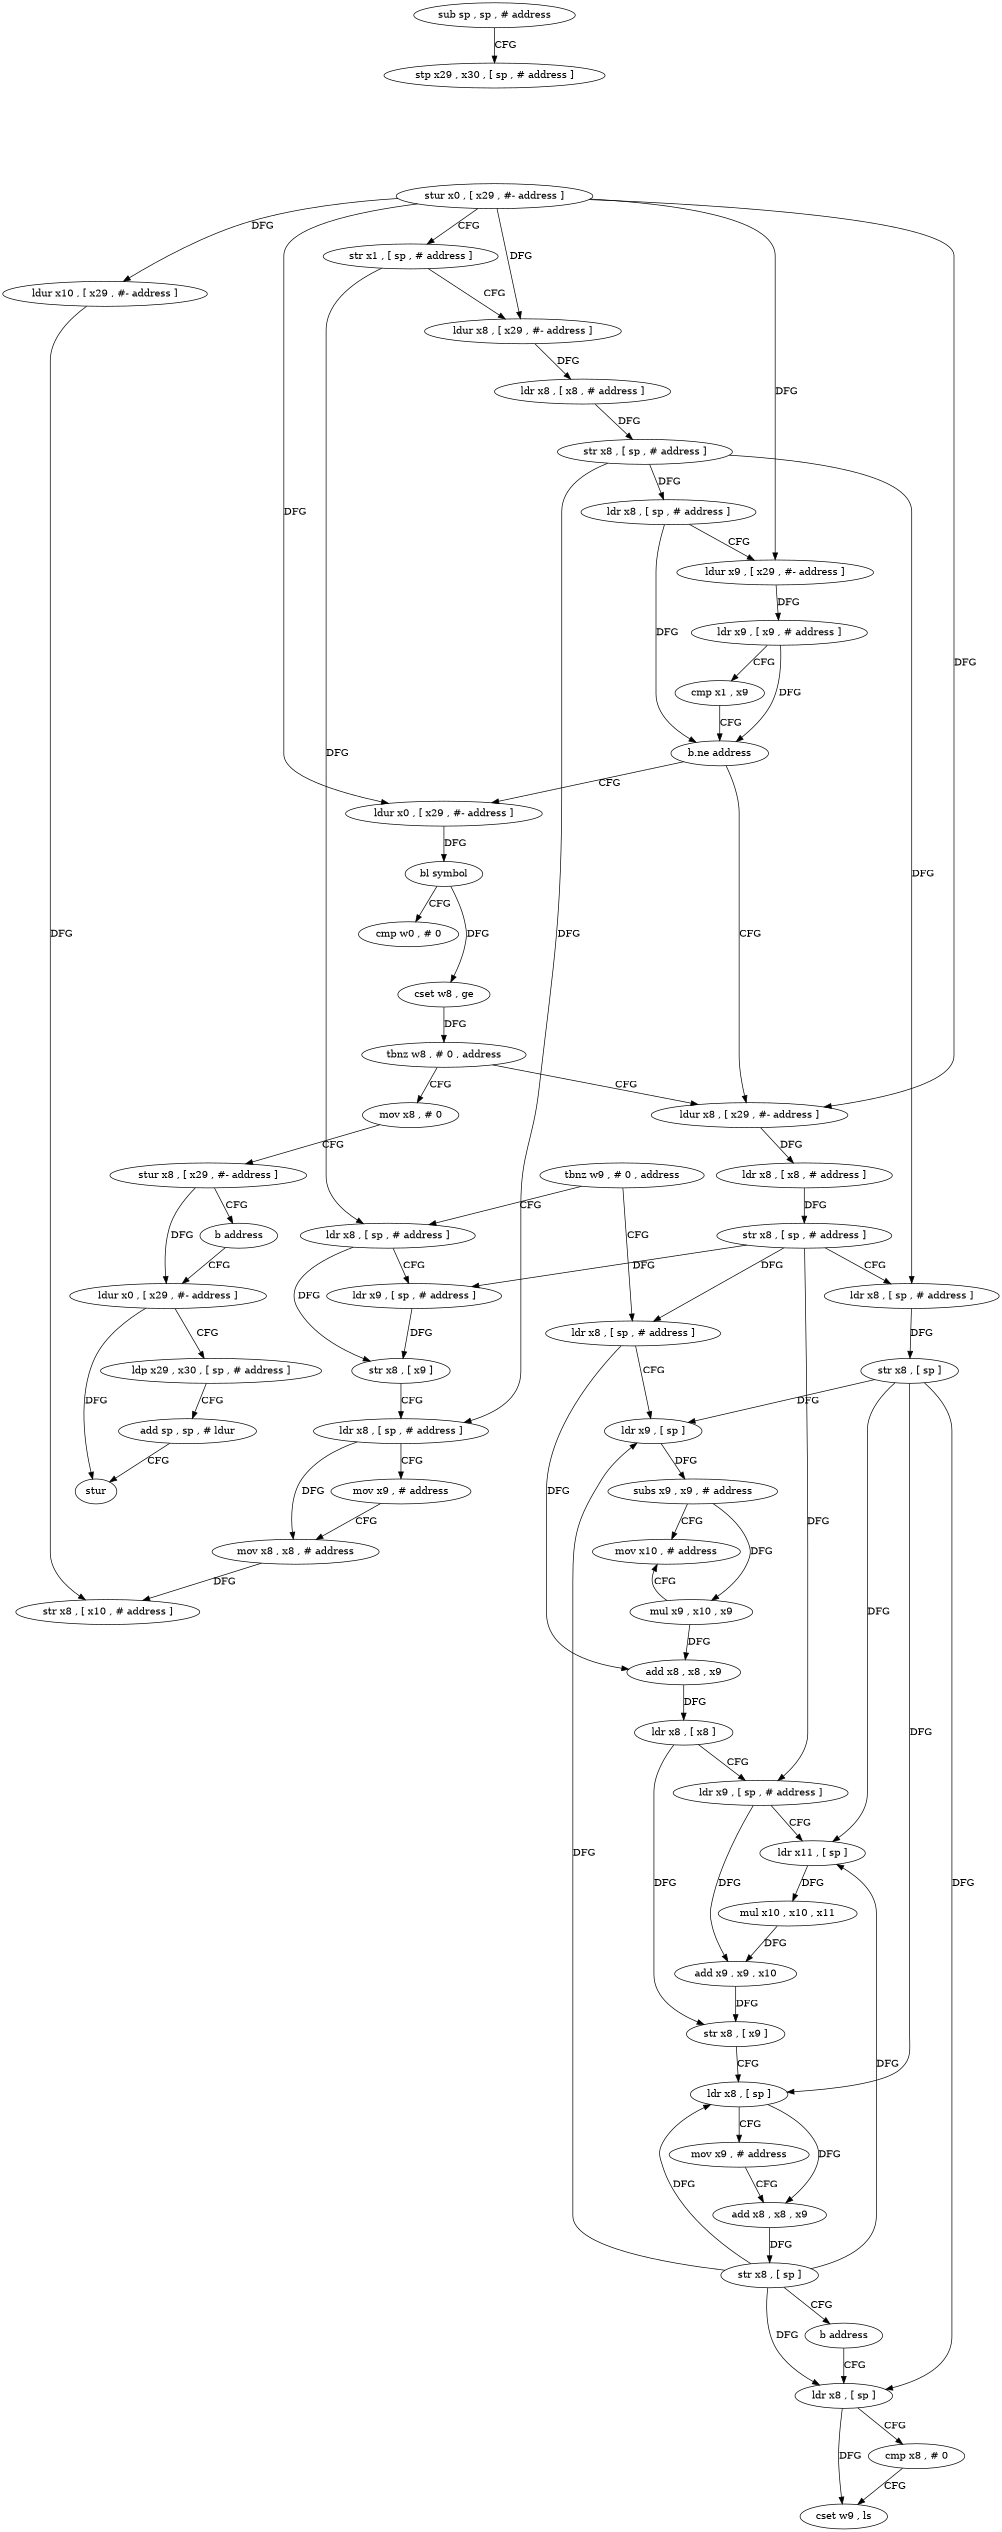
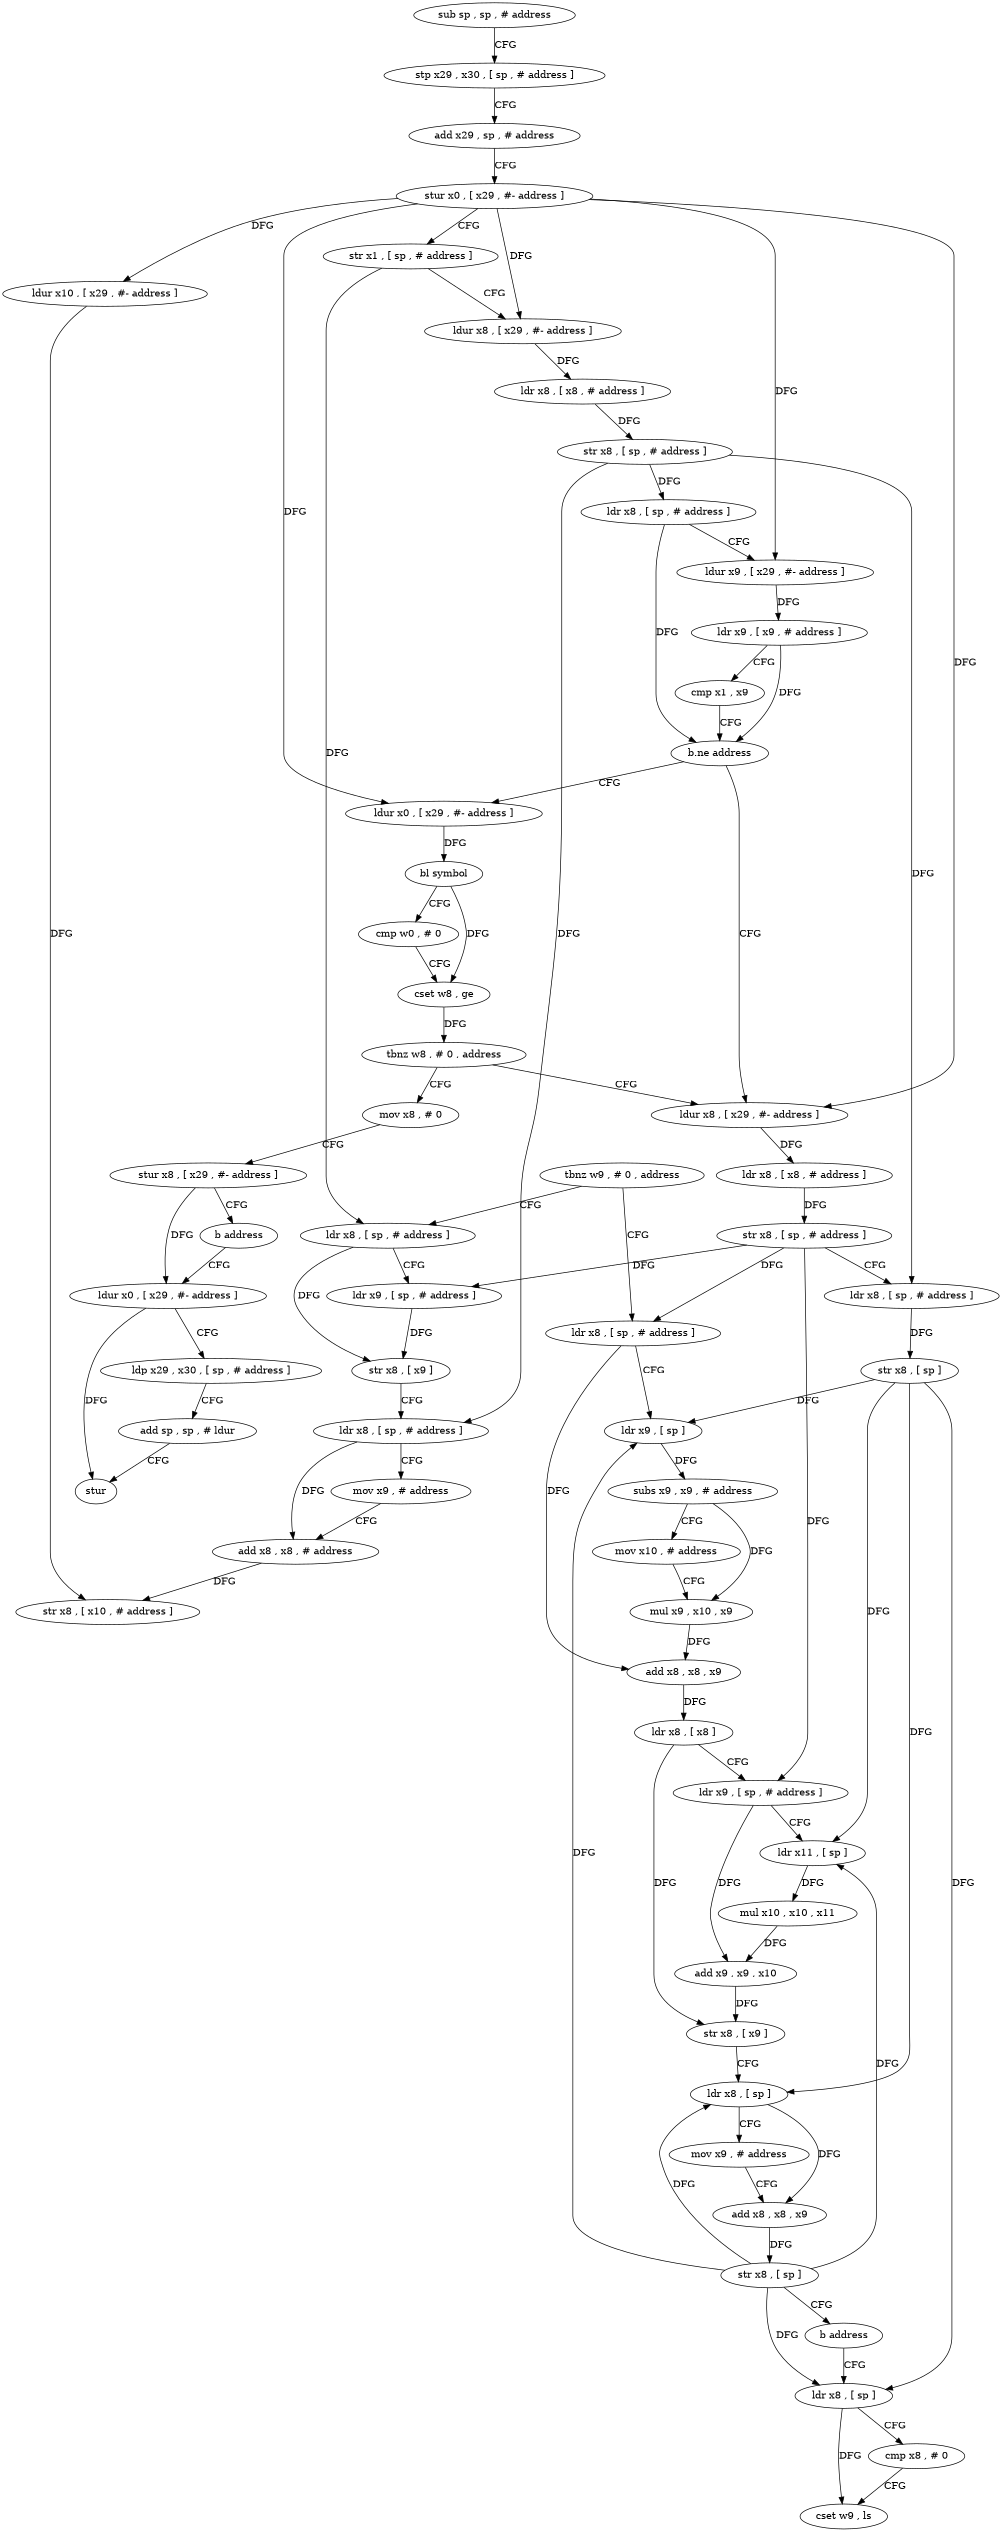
none -> (495, 136)
none -> (424, 961)
(296, 1552) -> (296, 1552)
(654, 1588) -> (680, 1578)
